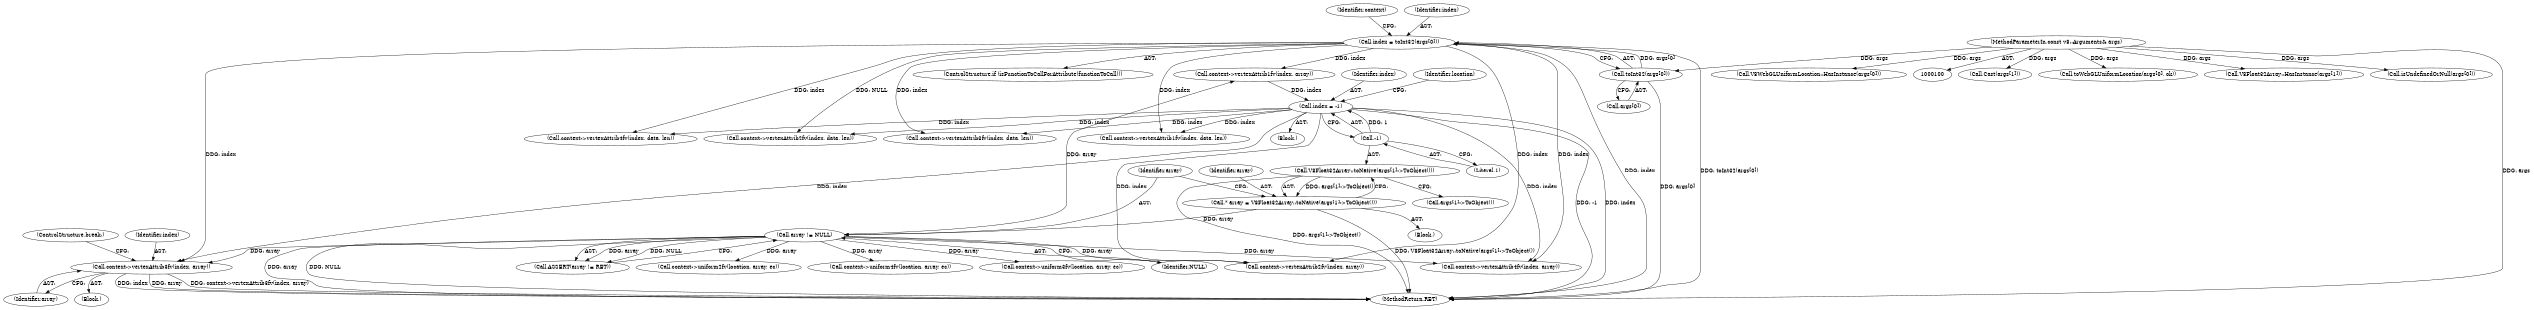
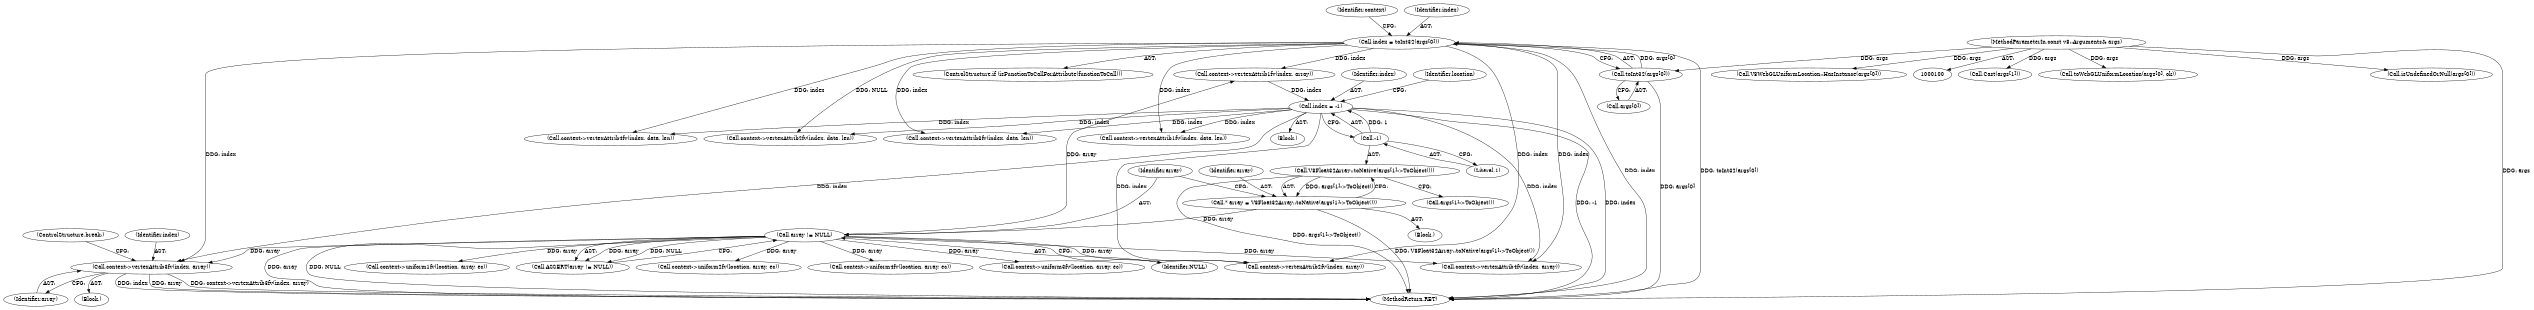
(2284, 75) -> none
none -> (427, 267)
(573, 267) -> (573, 267)
